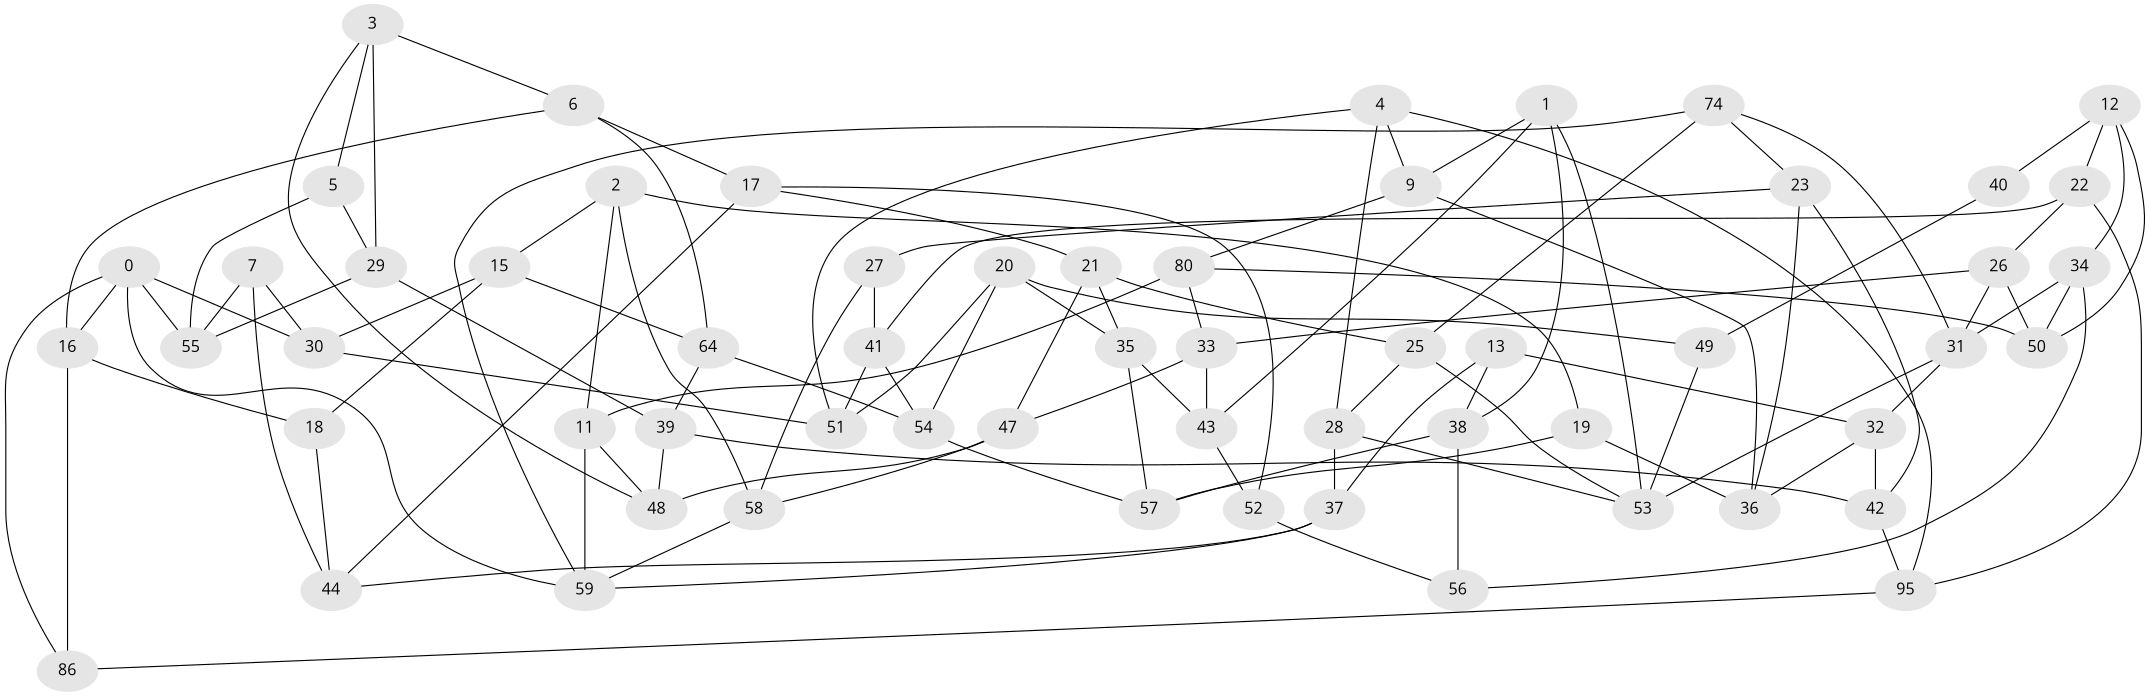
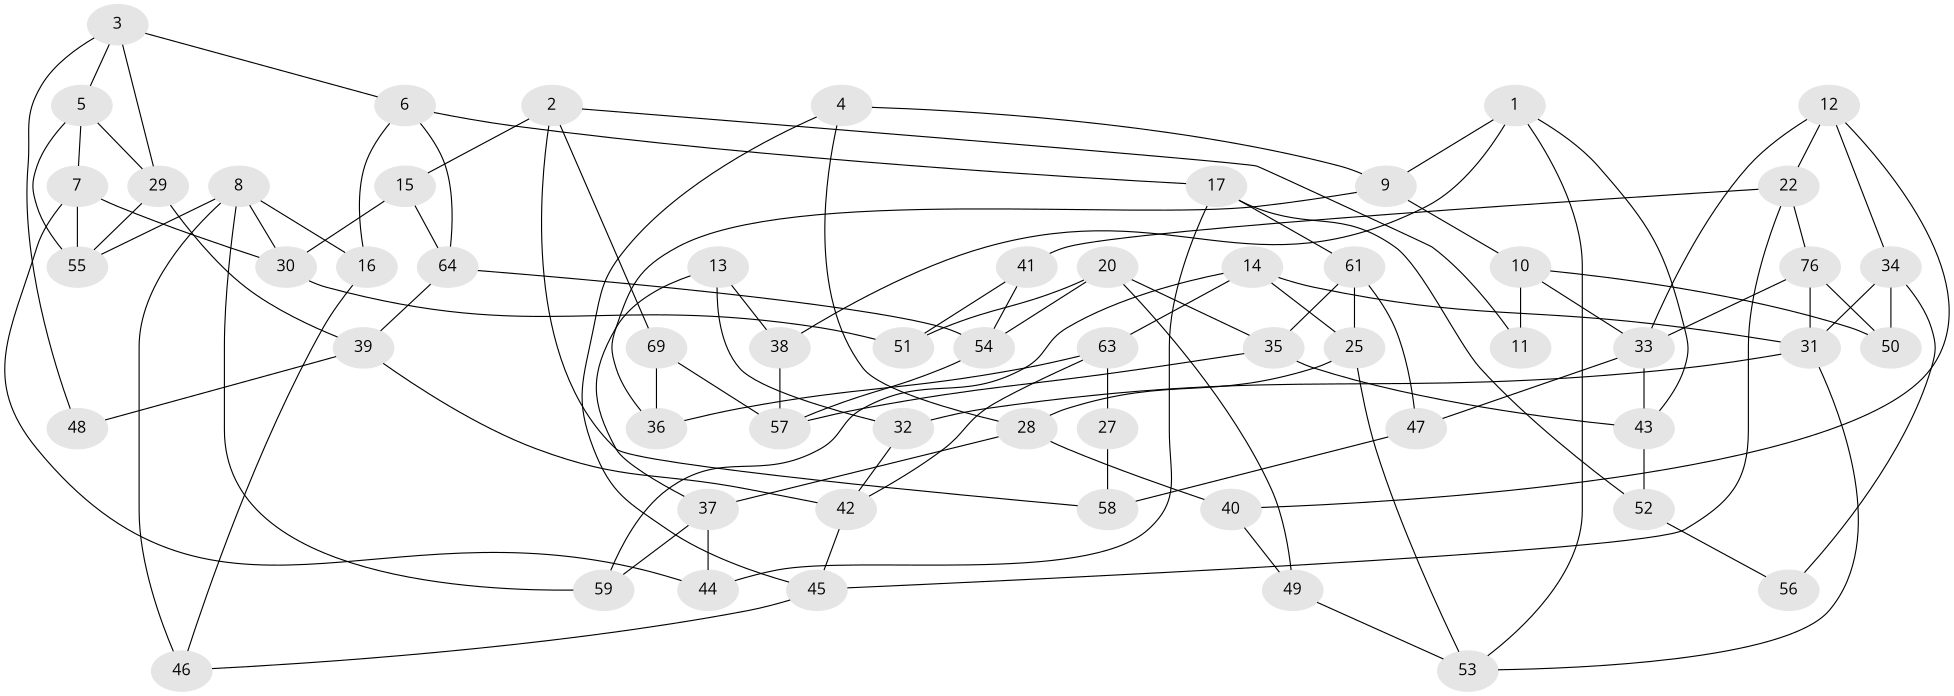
(1714, 105) -> (1252, 267)
none -> (80, 146)
(1001, 169) -> none
(1800, 186) -> (1108, 348)
(2141, 245) -> (1714, 212)
(129, 267) -> (239, 186)
(1091, 267) -> (1355, 267)
(1184, 267) -> (1521, 267)
(1999, 267) -> (1810, 267)
(874, 308) -> none
(314, 429) -> none
(1581, 429) -> (656, 348)
(621, 469) -> none
(1813, 469) -> none
(834, 471) -> none
(1501, 472) -> (1127, 472)
(585, 509) -> none
(1458, 509) -> none
(670, 550) -> none
(1906, 590) -> (817, 590)
(68, 671) -> (182, 671)
